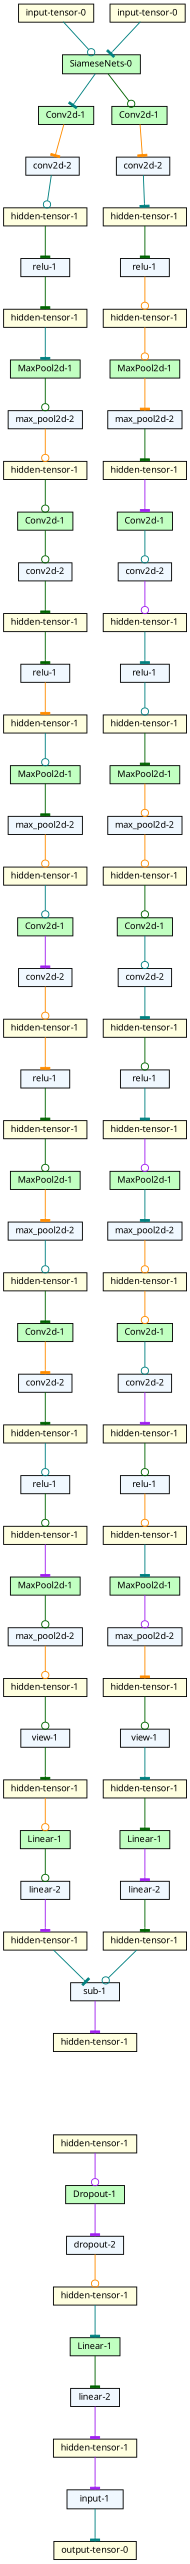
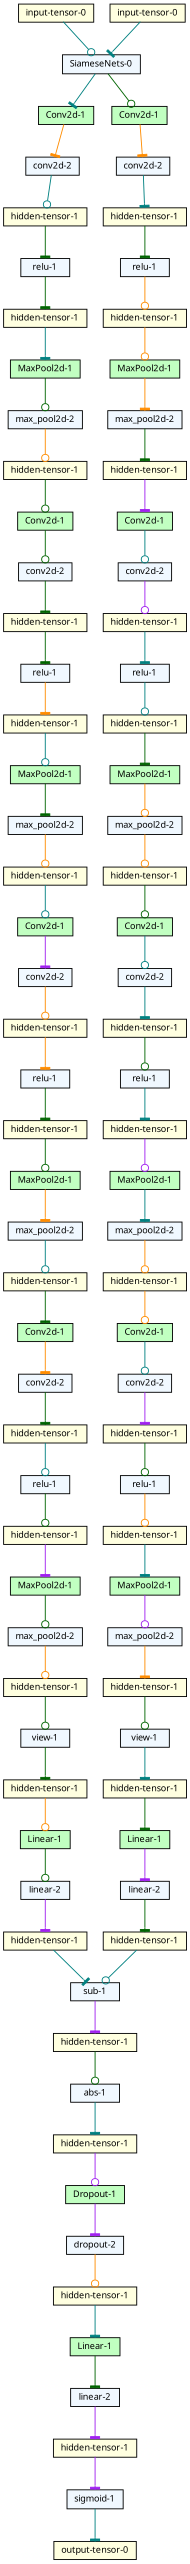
(101, 64) -> (101, 64)
none -> (95, 2093)
(95, 2499) -> (95, 2499)
